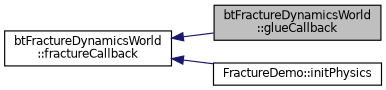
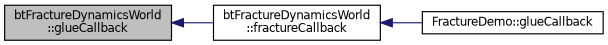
(199, 35) -> (199, 23)
(298, 74) -> (513, 23)
